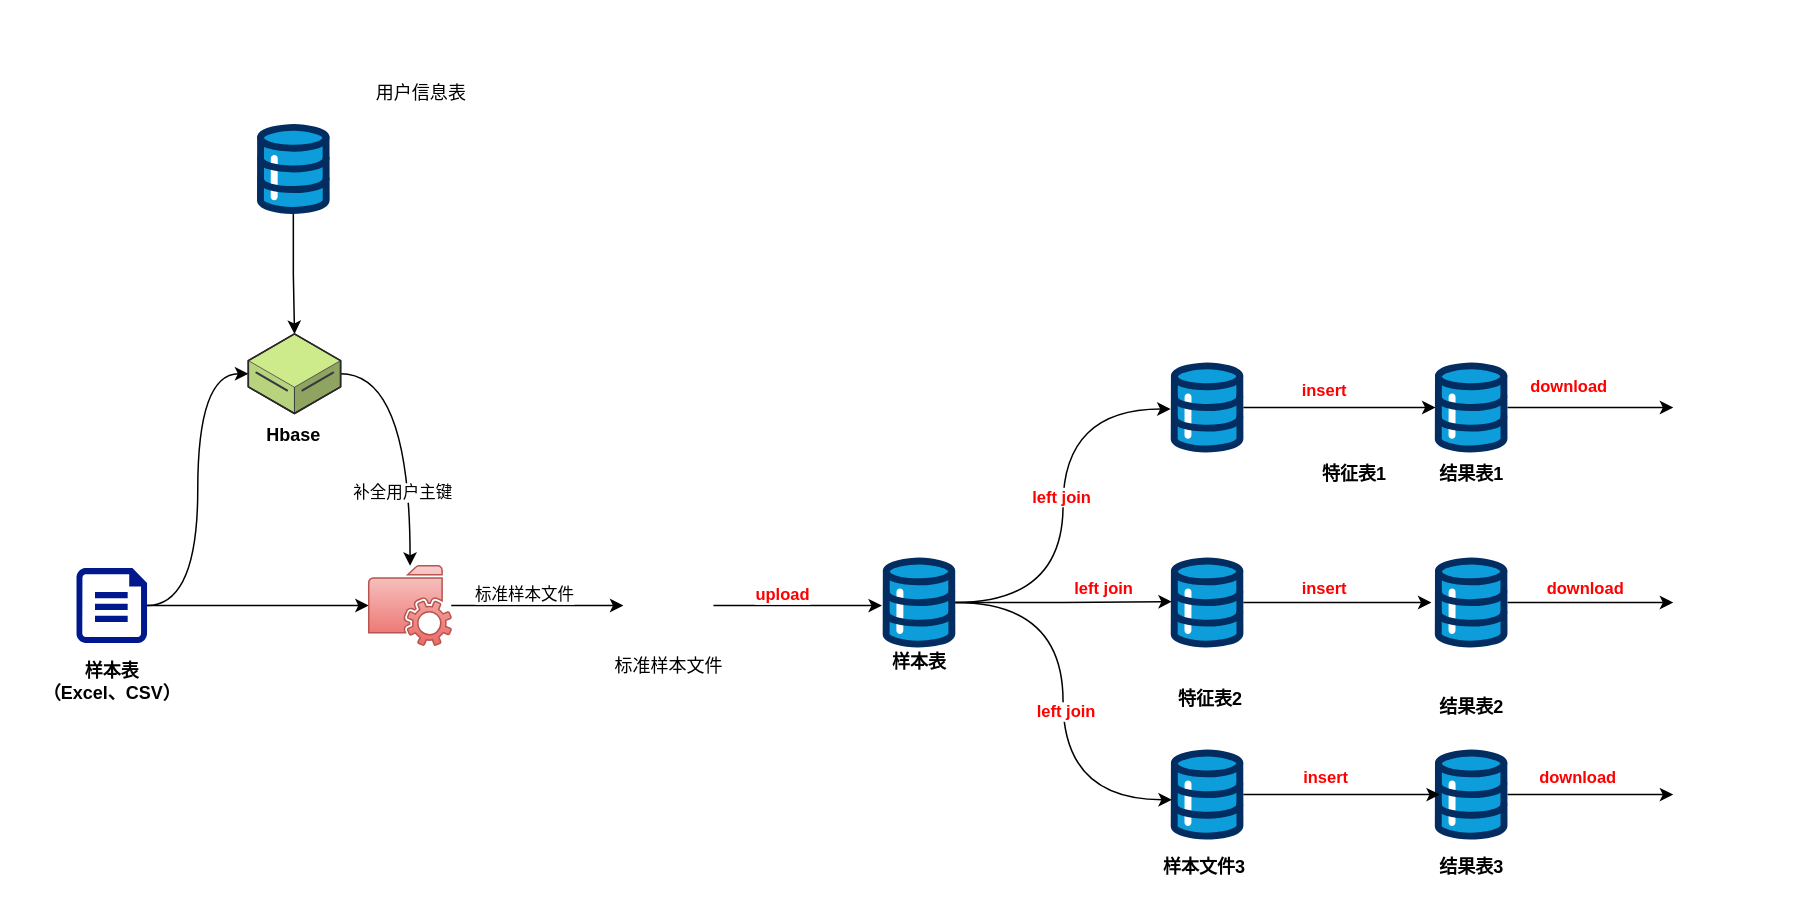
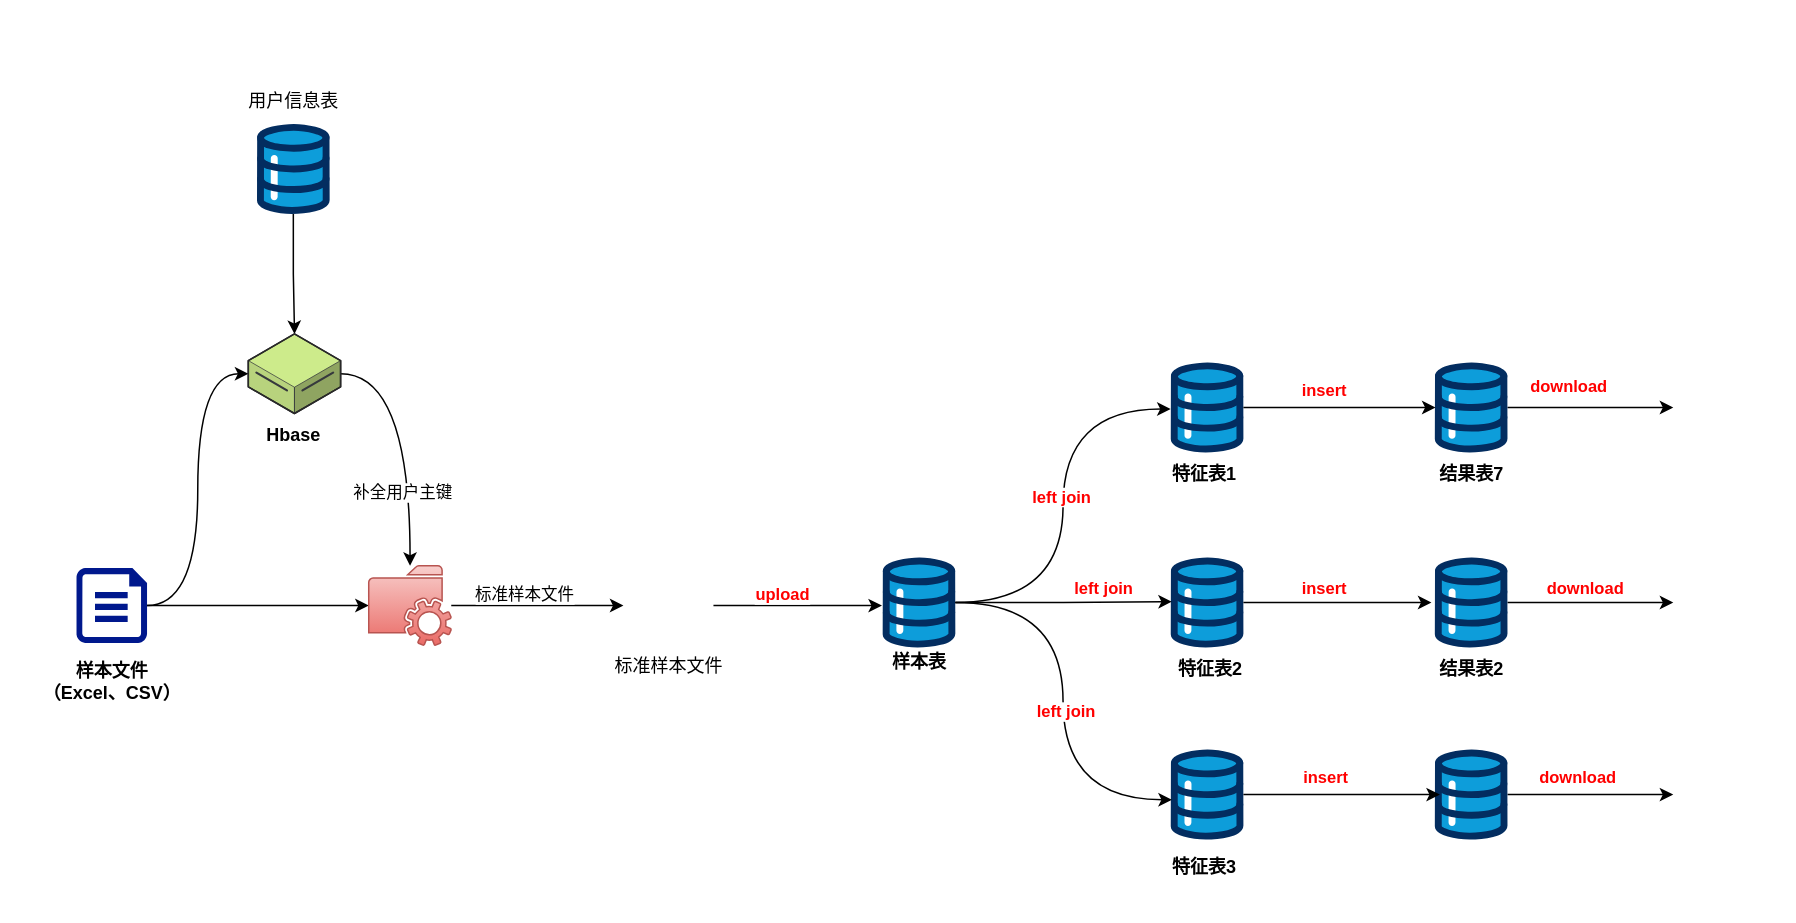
(421, 94) -> (293, 101)
(1353, 475) -> (1203, 475)
(1472, 475) -> (1472, 475)
(113, 682) -> (113, 682)
(1209, 700) -> (1209, 670)
(1471, 707) -> (1471, 670)
(1205, 868) -> (1205, 868)
(1471, 868) -> none
